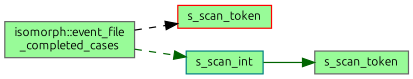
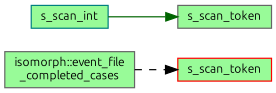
(154, 52) -> none
